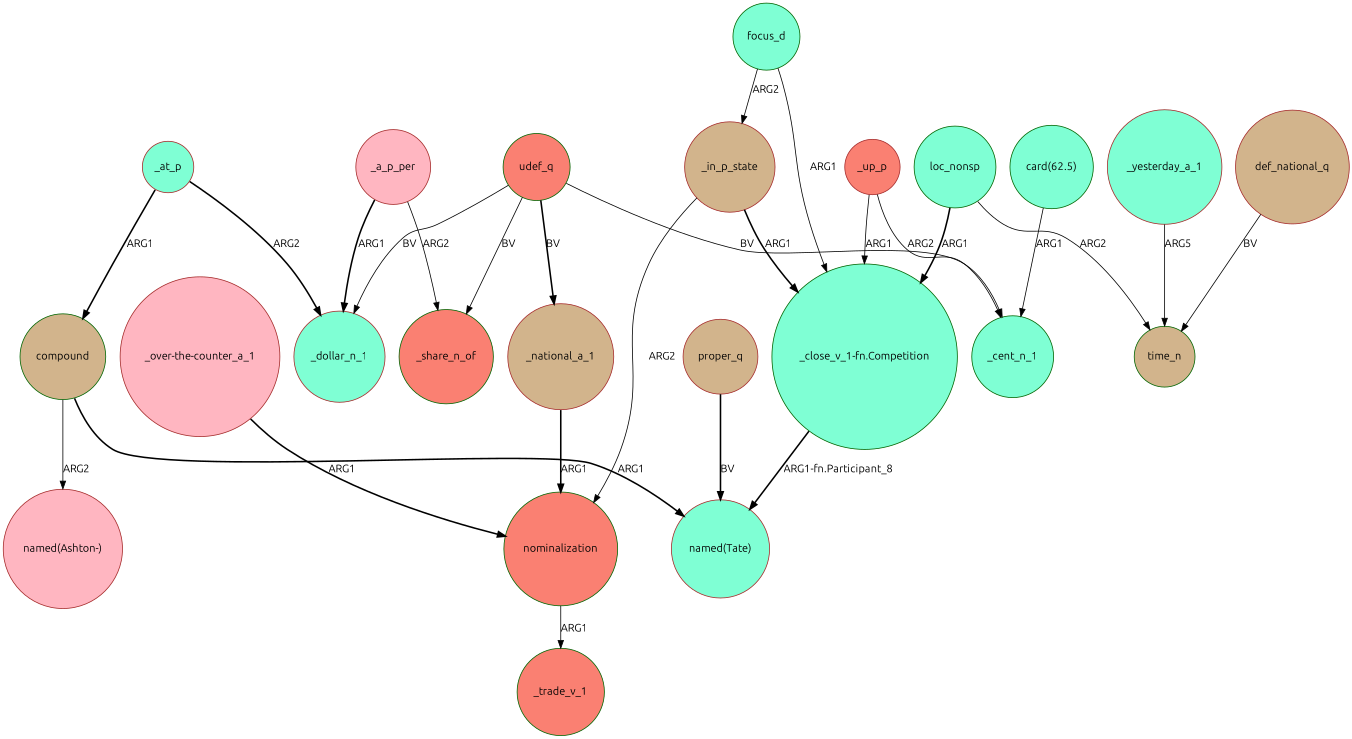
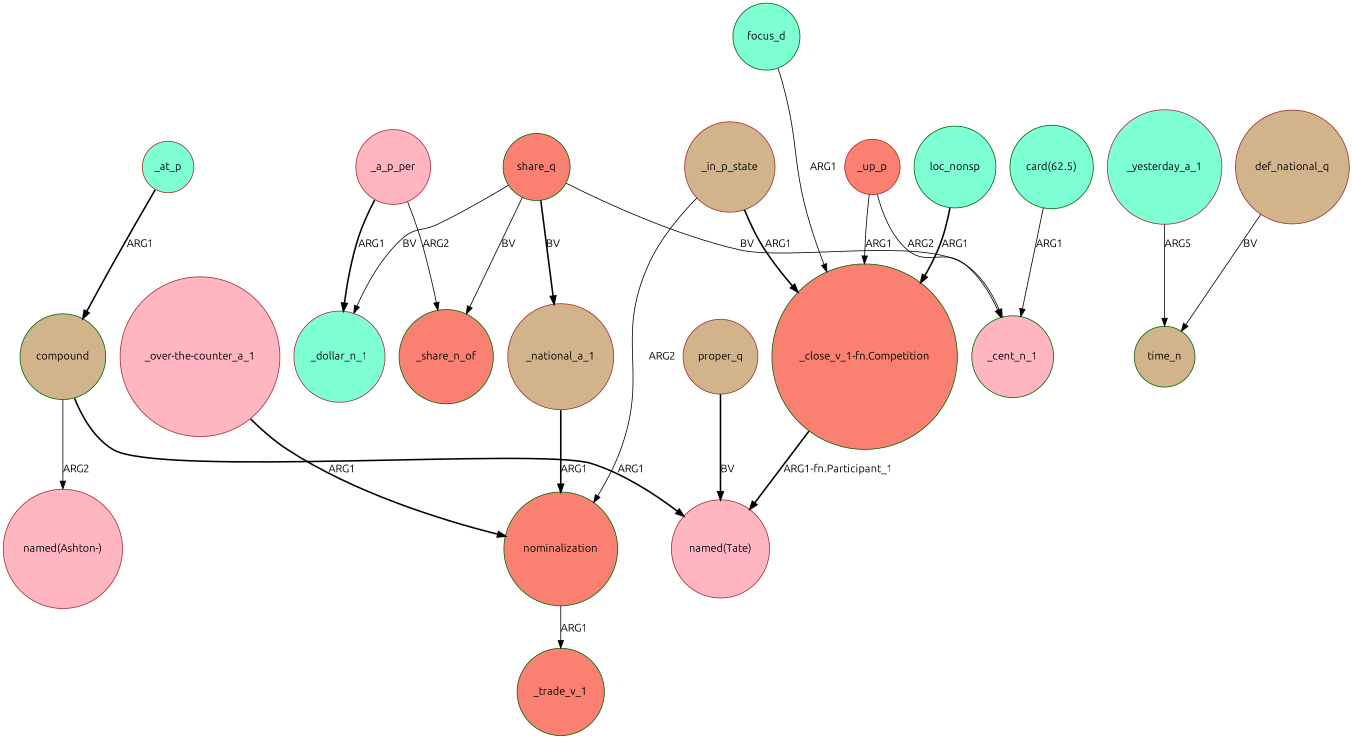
(751, 92) -> none
(537, 167) -> (537, 167)
(261, 237) -> none
(1074, 243) -> none
(865, 357) -> (865, 357)
(1013, 357) -> (1013, 357)
(839, 469) -> (839, 469)
(720, 549) -> (720, 549)
